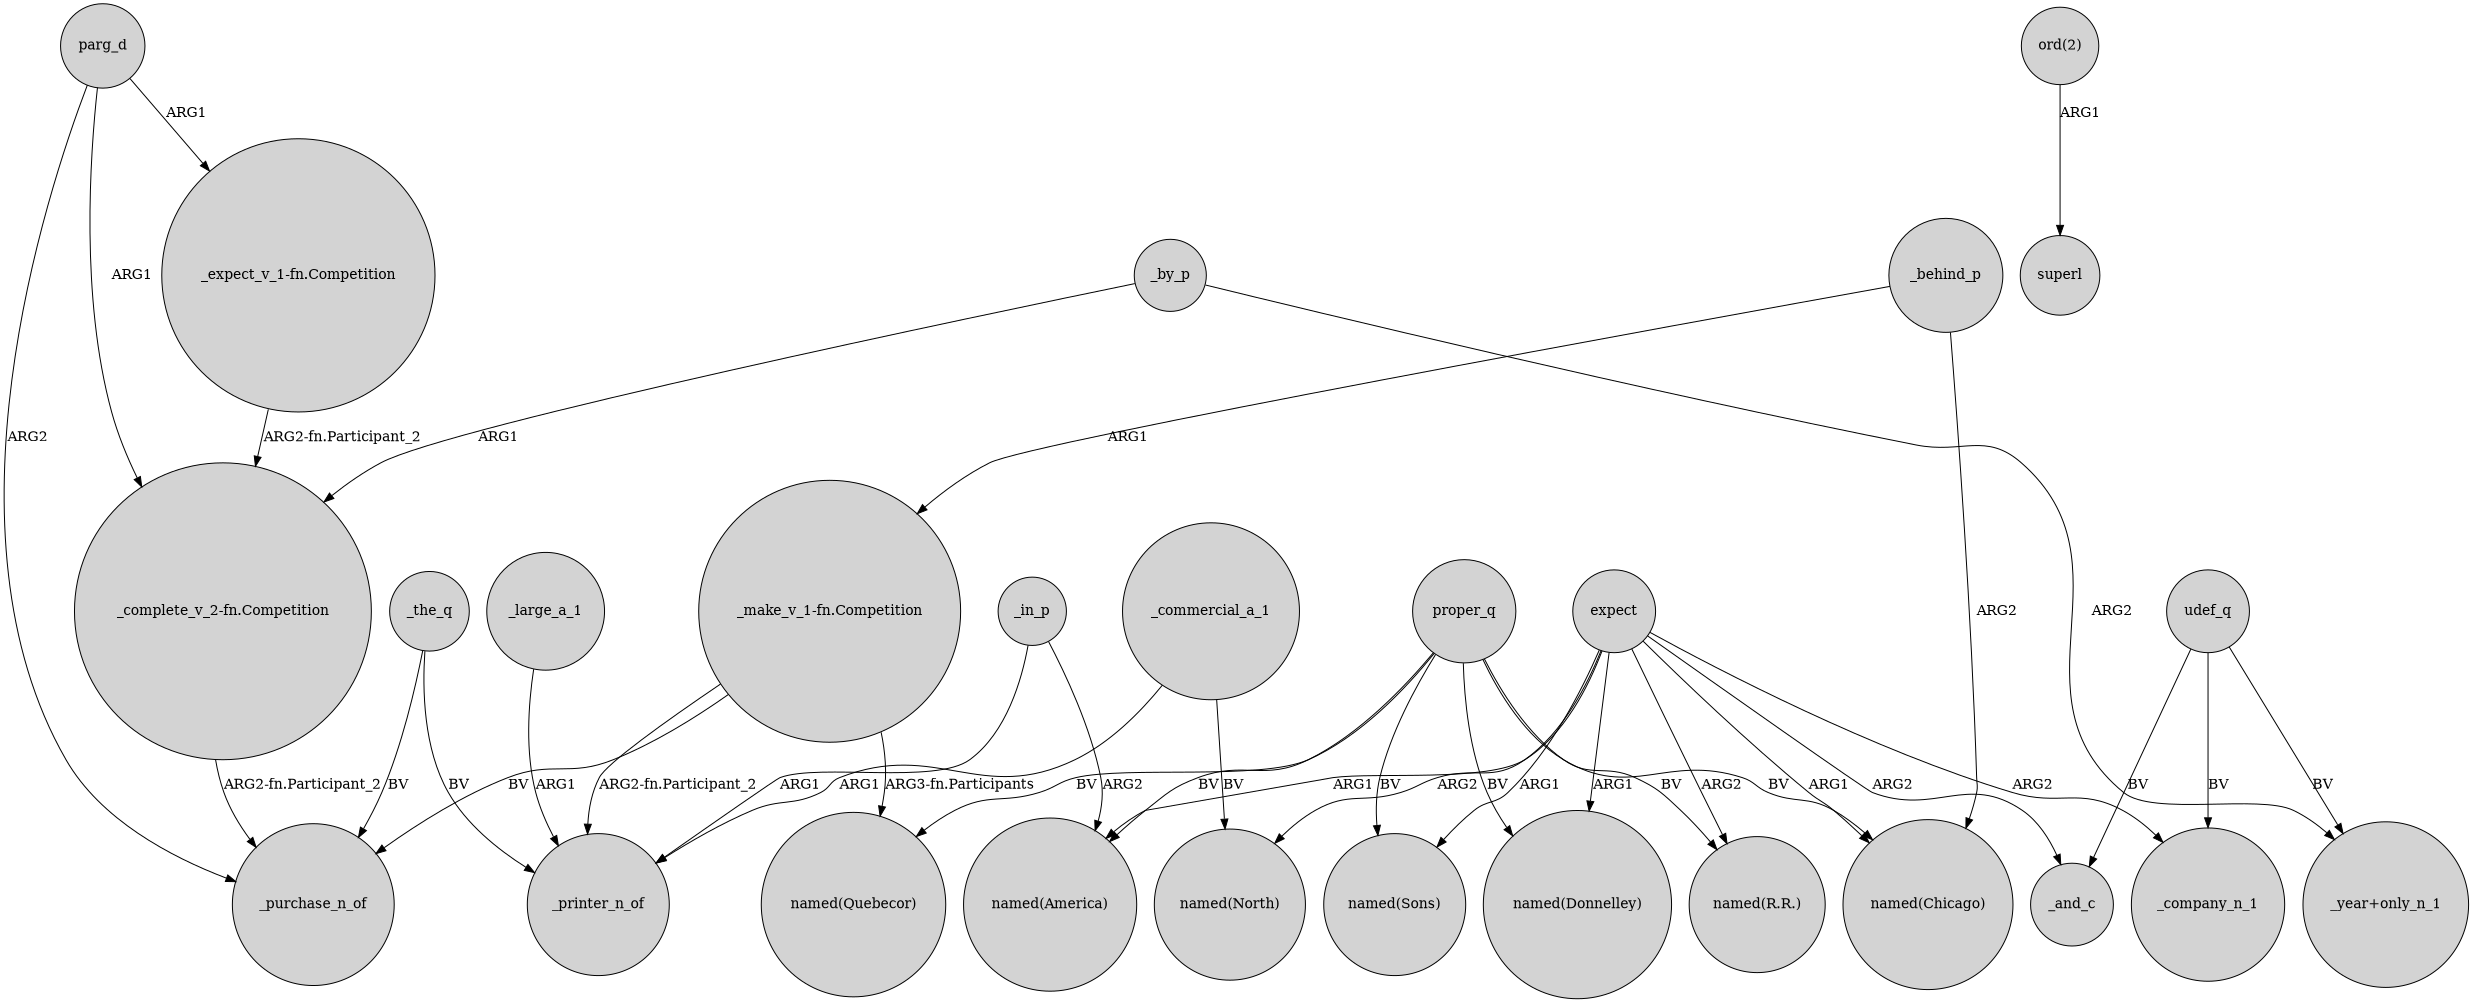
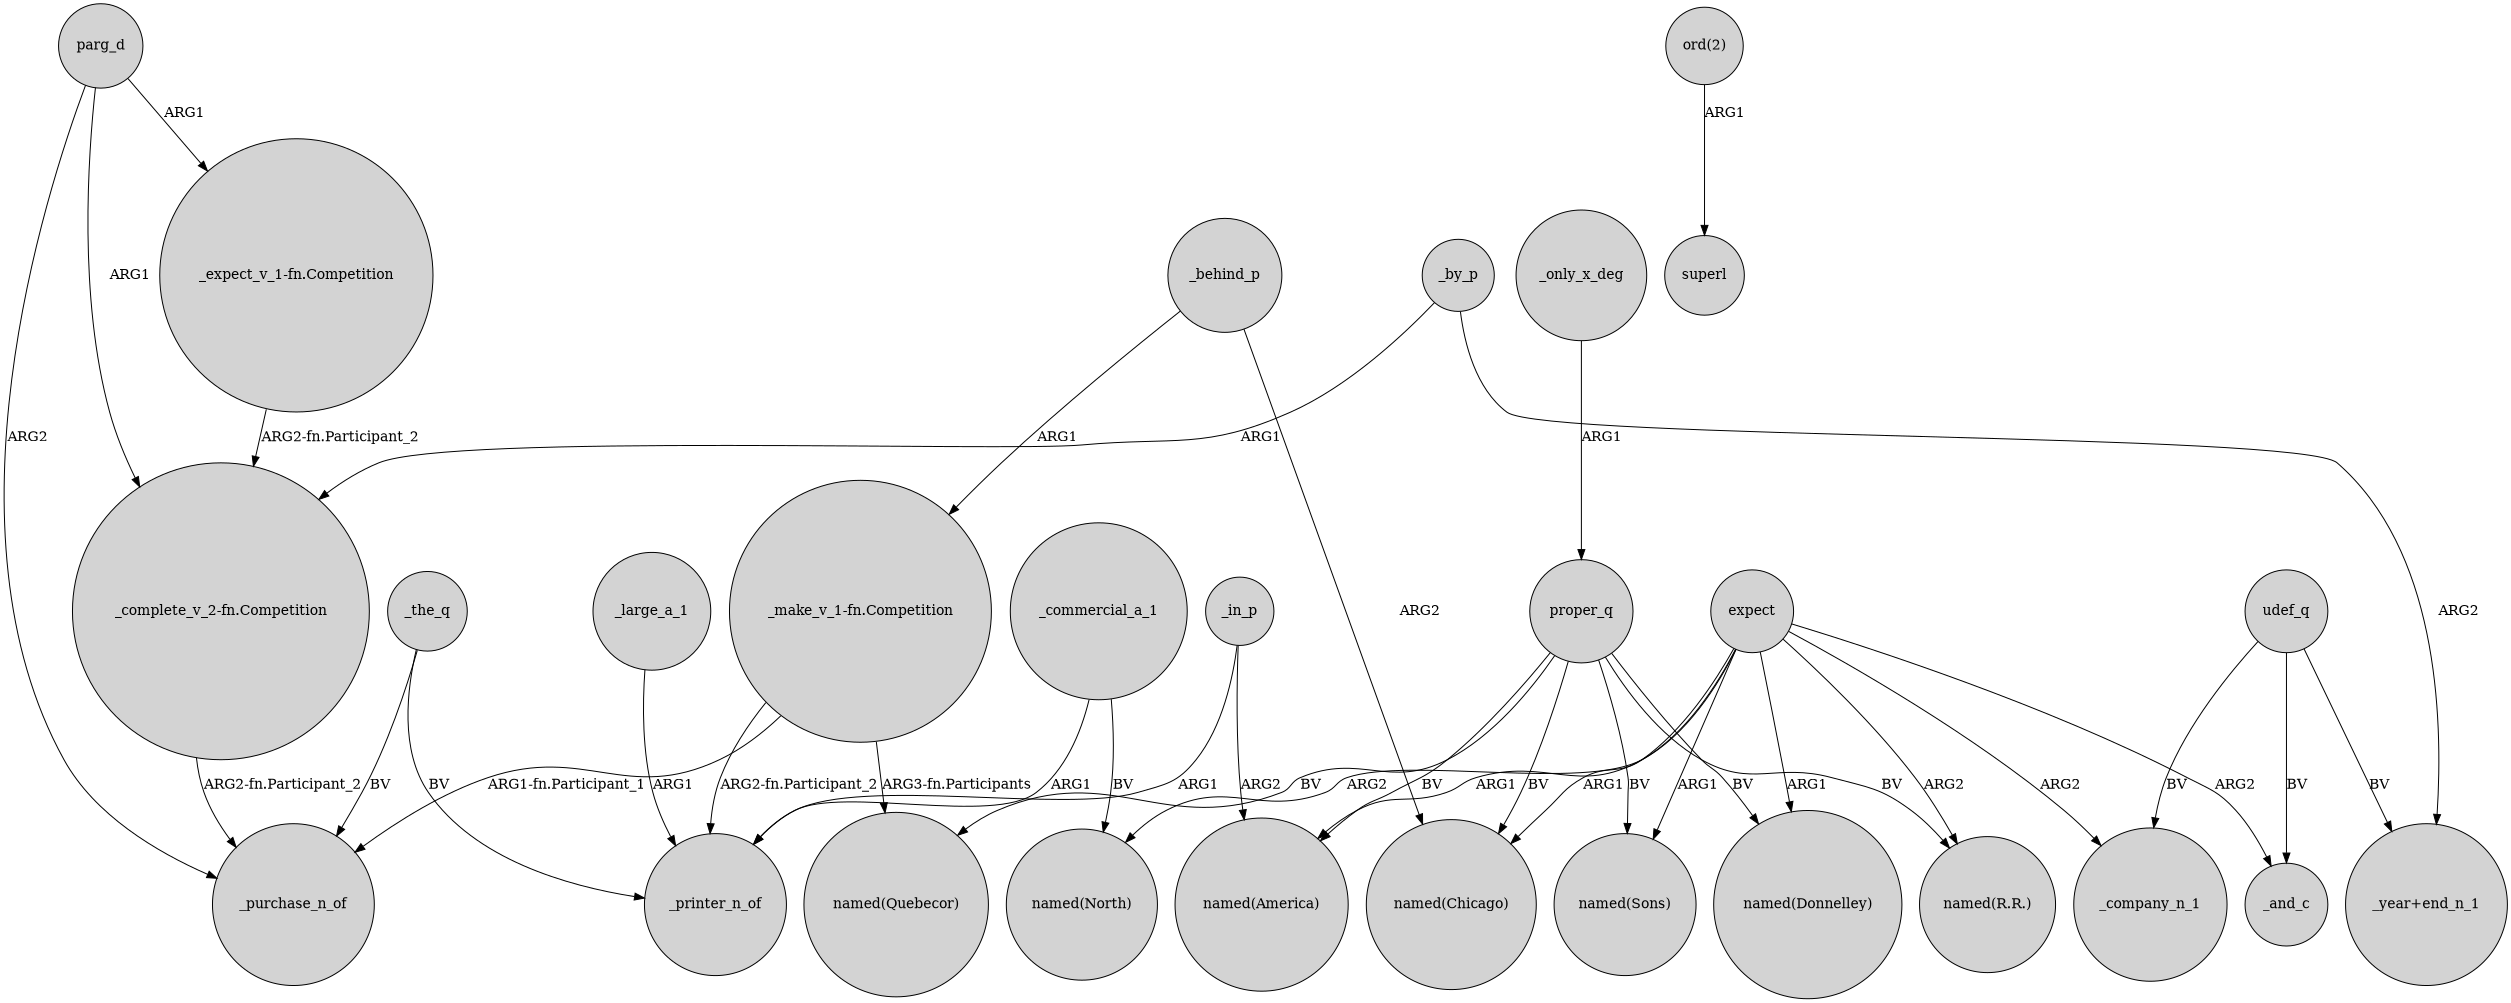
none -> (1581, 275)
(518, 785) -> (567, 785)
(2386, 905) -> (2426, 905)
